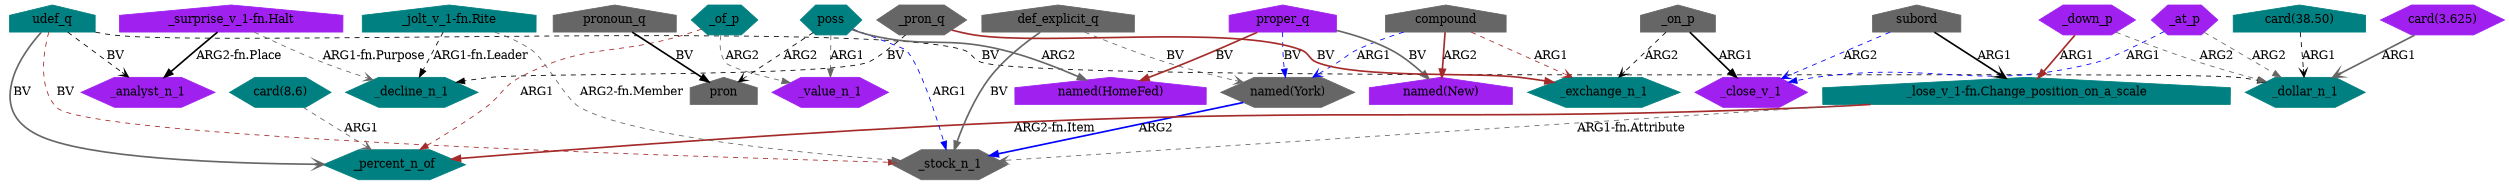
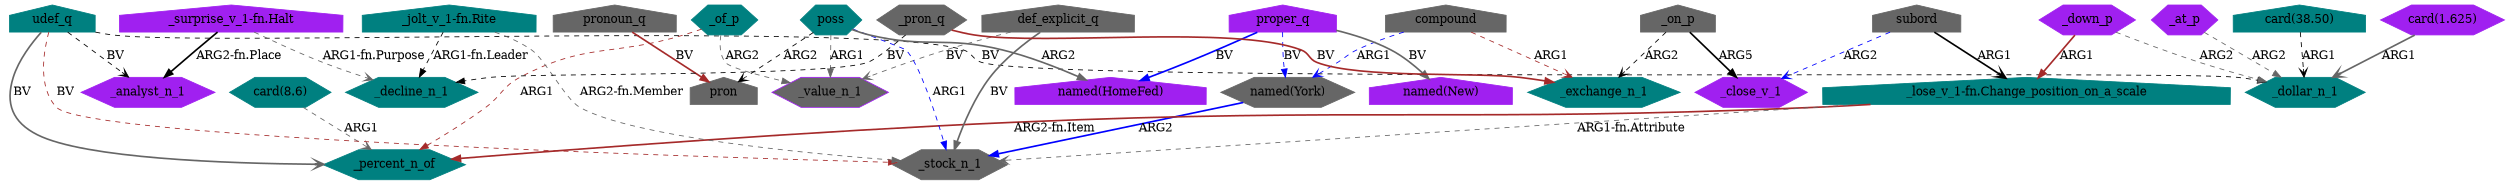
(2443, 20) -> (2443, 20)
(1444, 51) -> none
(667, 55) -> (667, 55)
(1203, 56) -> (1203, 56)
(1736, 56) -> (1736, 56)
(1159, 60) -> (940, 52)
(2068, 68) -> none
(830, 92) -> (830, 92)
